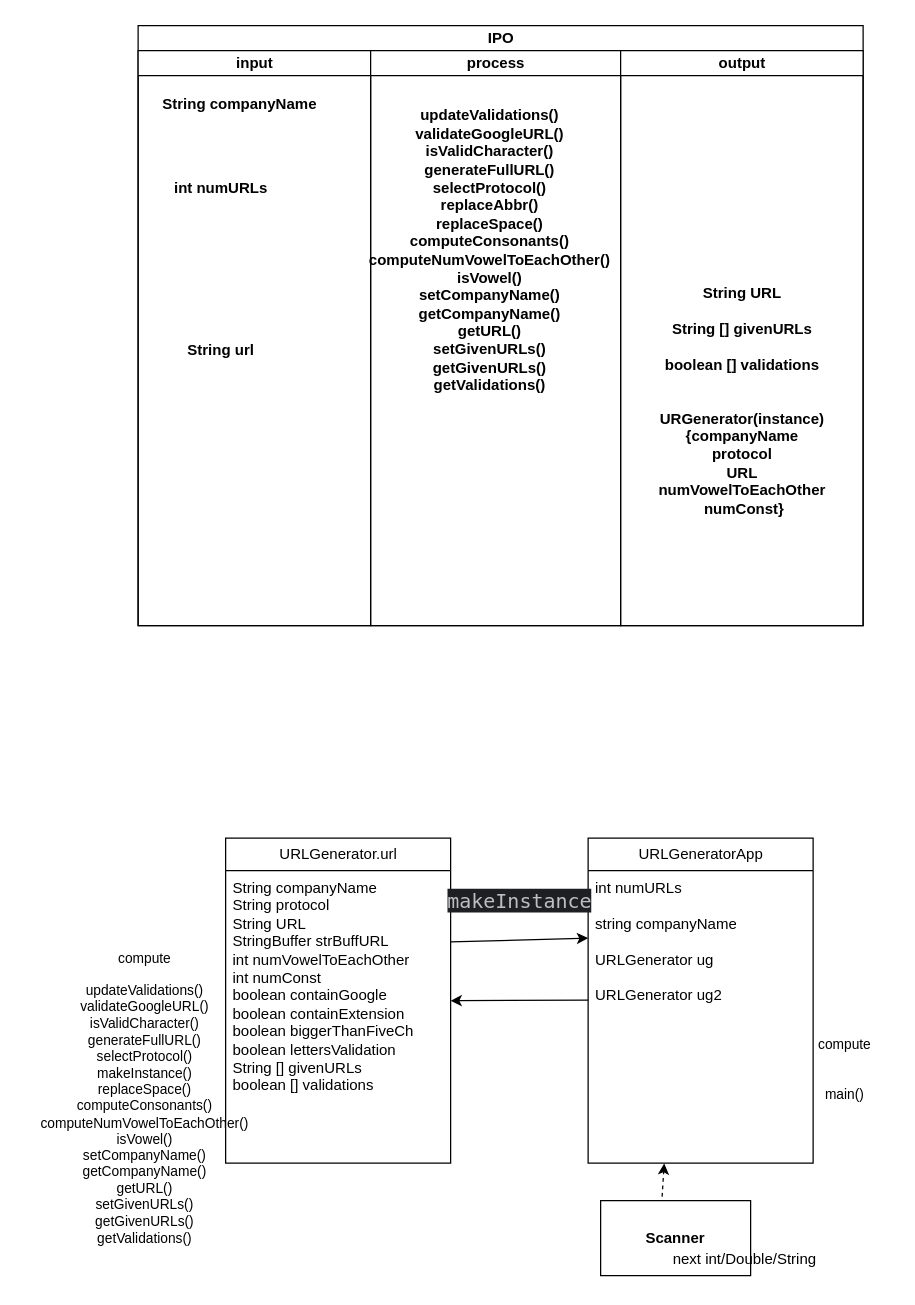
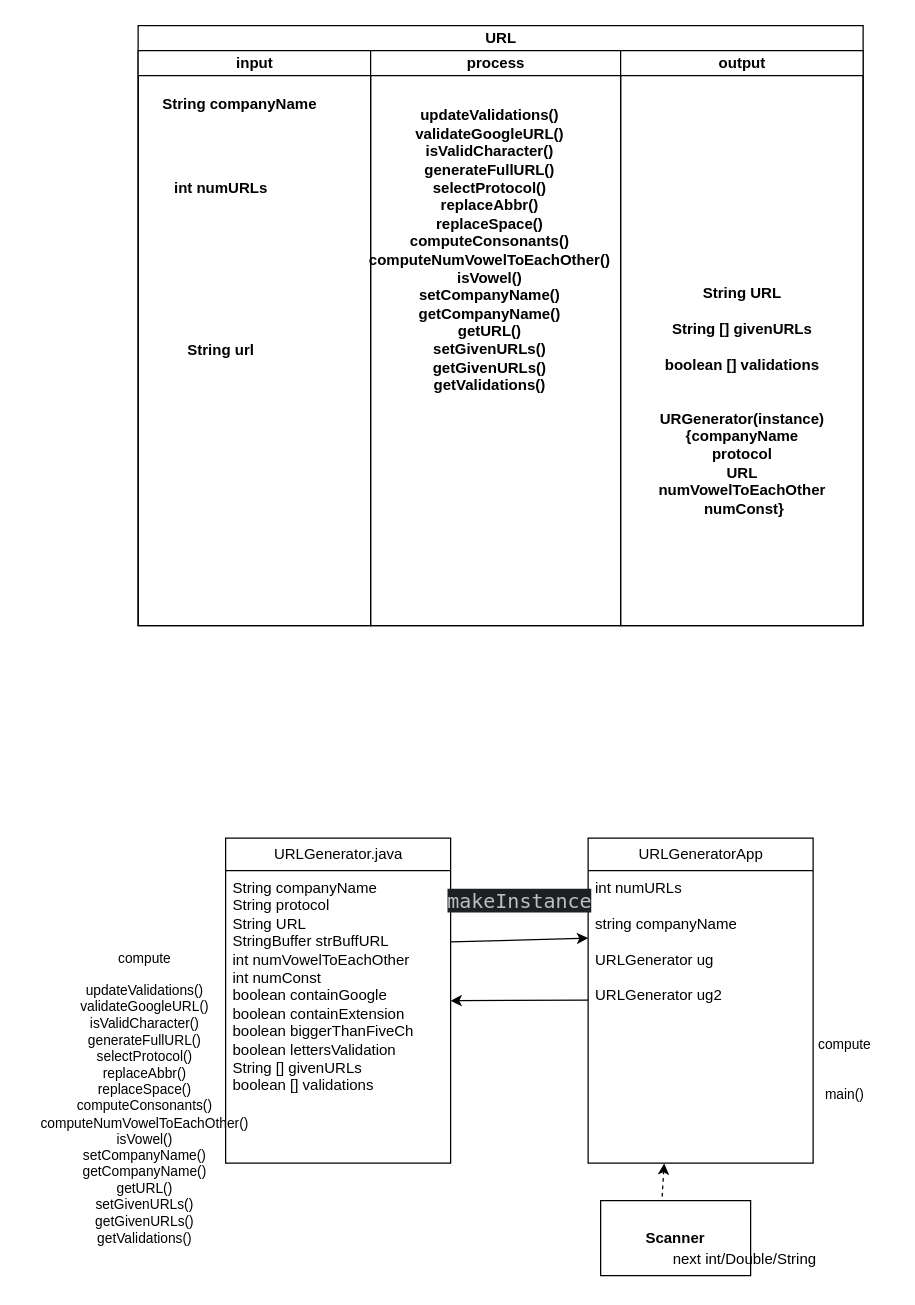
(501, 38) -> (501, 38)
(339, 854) -> (339, 854)
(145, 1107) -> (145, 1107)
